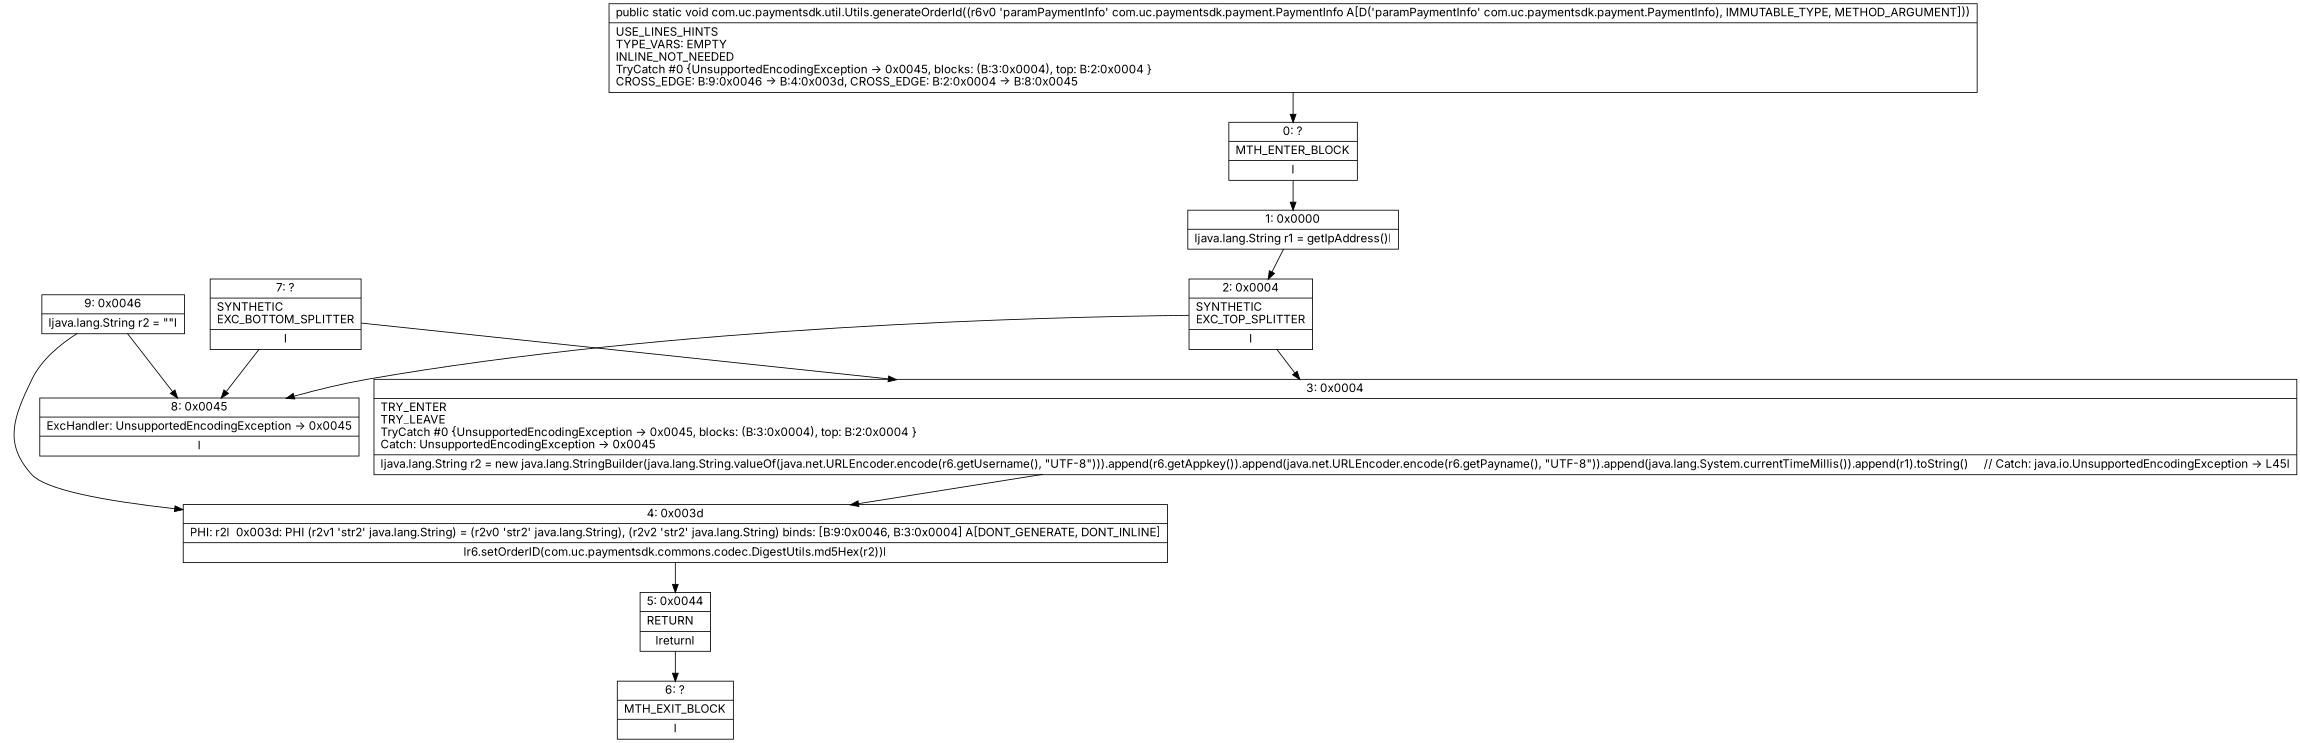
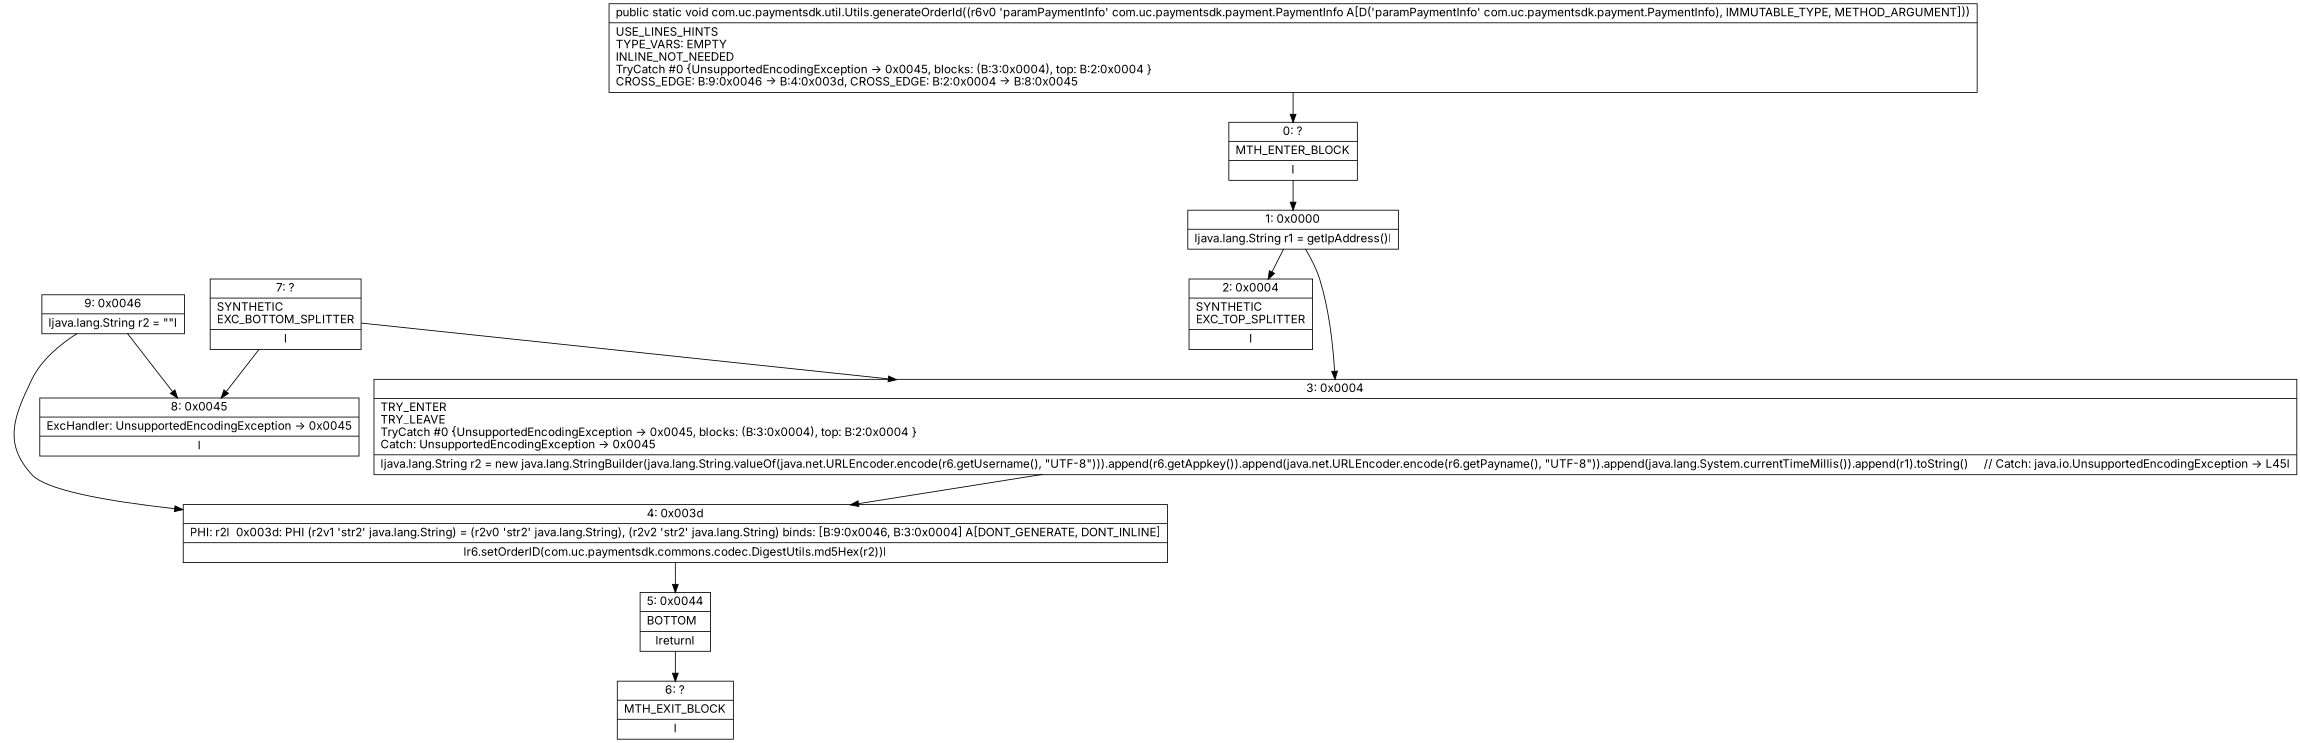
(739, 335) -> none
(1286, 361) -> (1327, 308)
(670, 621) -> (672, 621)
